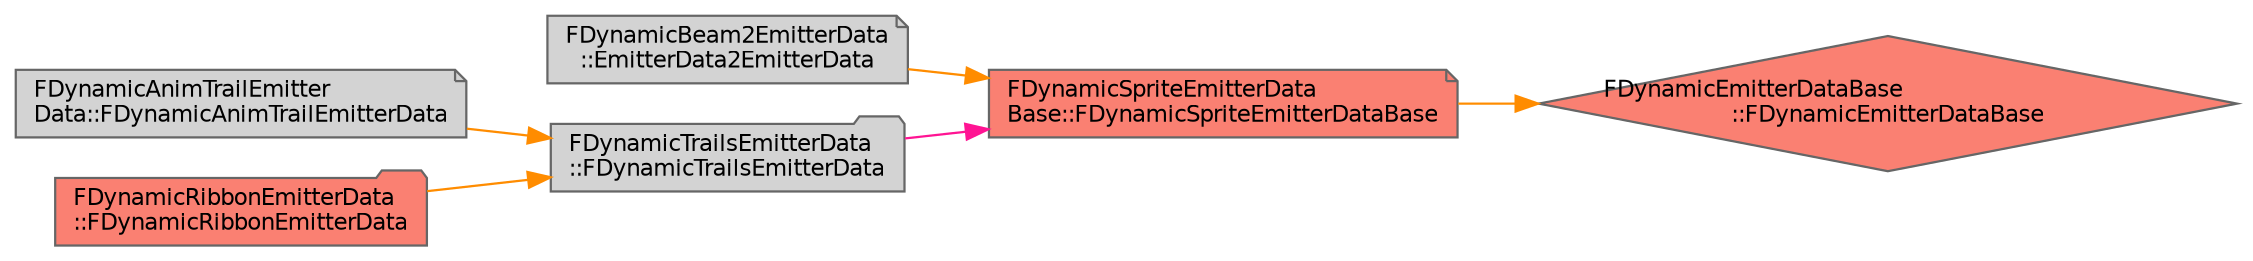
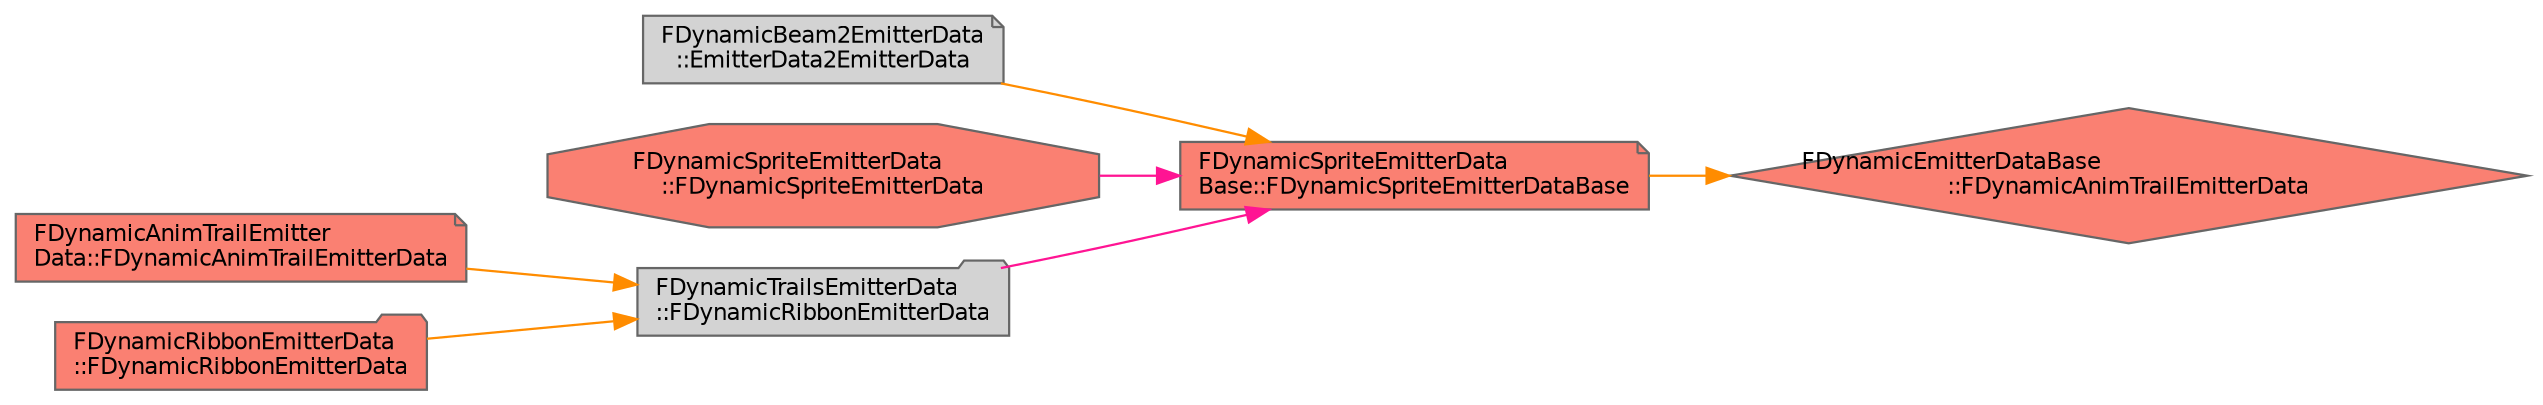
(241, 104) -> (241, 248)
(1888, 104) -> (2129, 176)
(728, 158) -> (823, 302)
none -> (823, 176)
